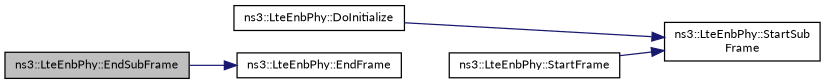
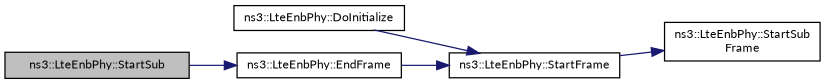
(528, 30) -> (420, 40)
(97, 65) -> (97, 65)
none -> (419, 65)
